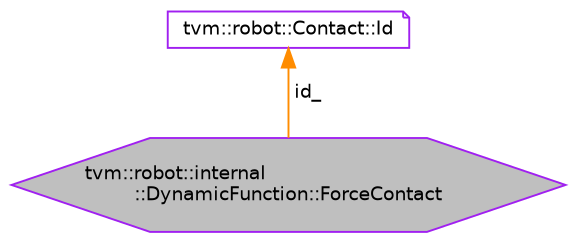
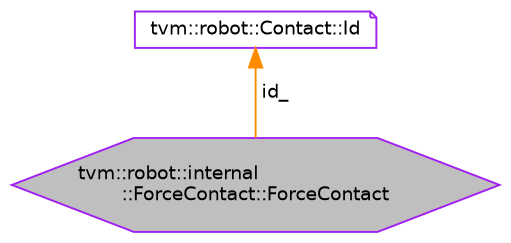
(288, 185) -> (256, 185)
